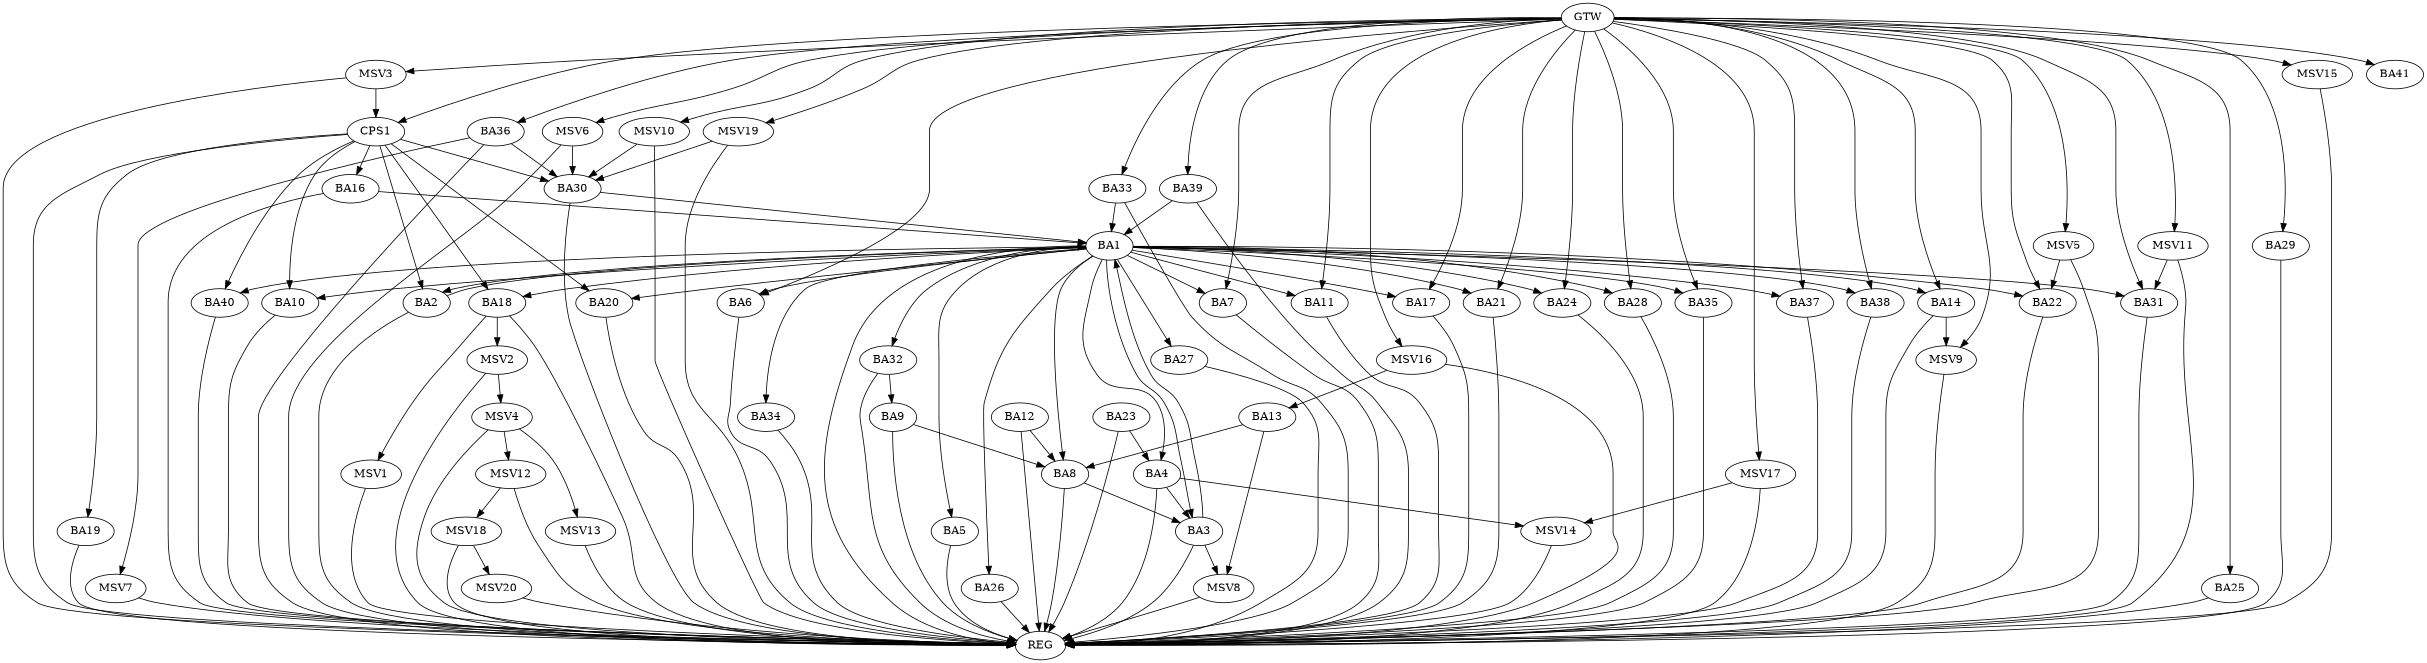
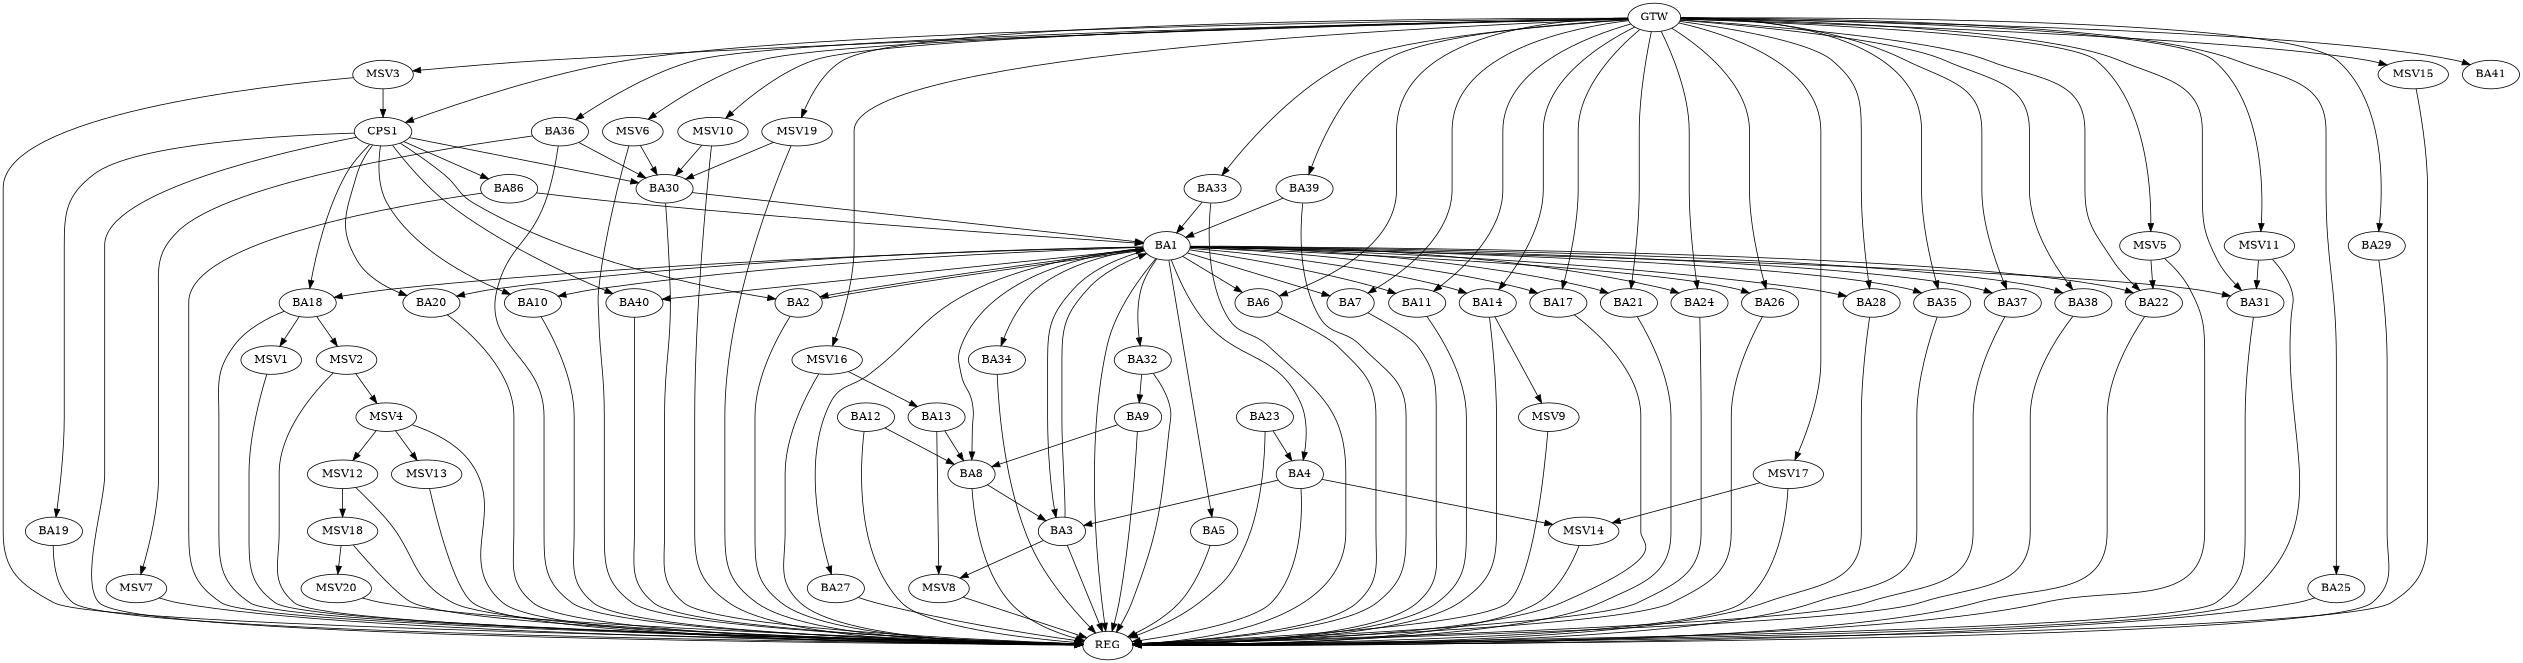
(1919, 73) -> (1749, 140)
(351, 189) -> (509, 189)
